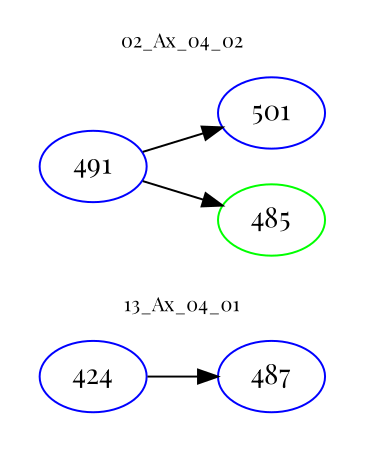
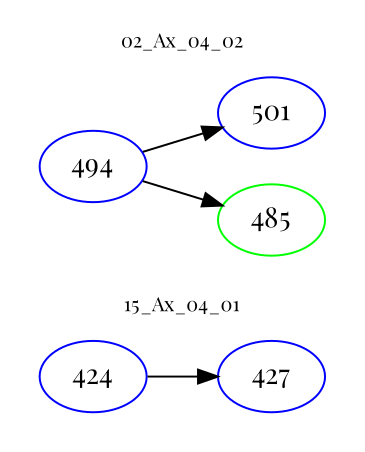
(93, 166) -> (93, 166)
(182, 306) -> (182, 306)
(272, 377) -> (272, 377)
